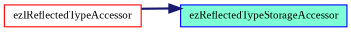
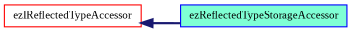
(155, 9) -> (166, 23)
